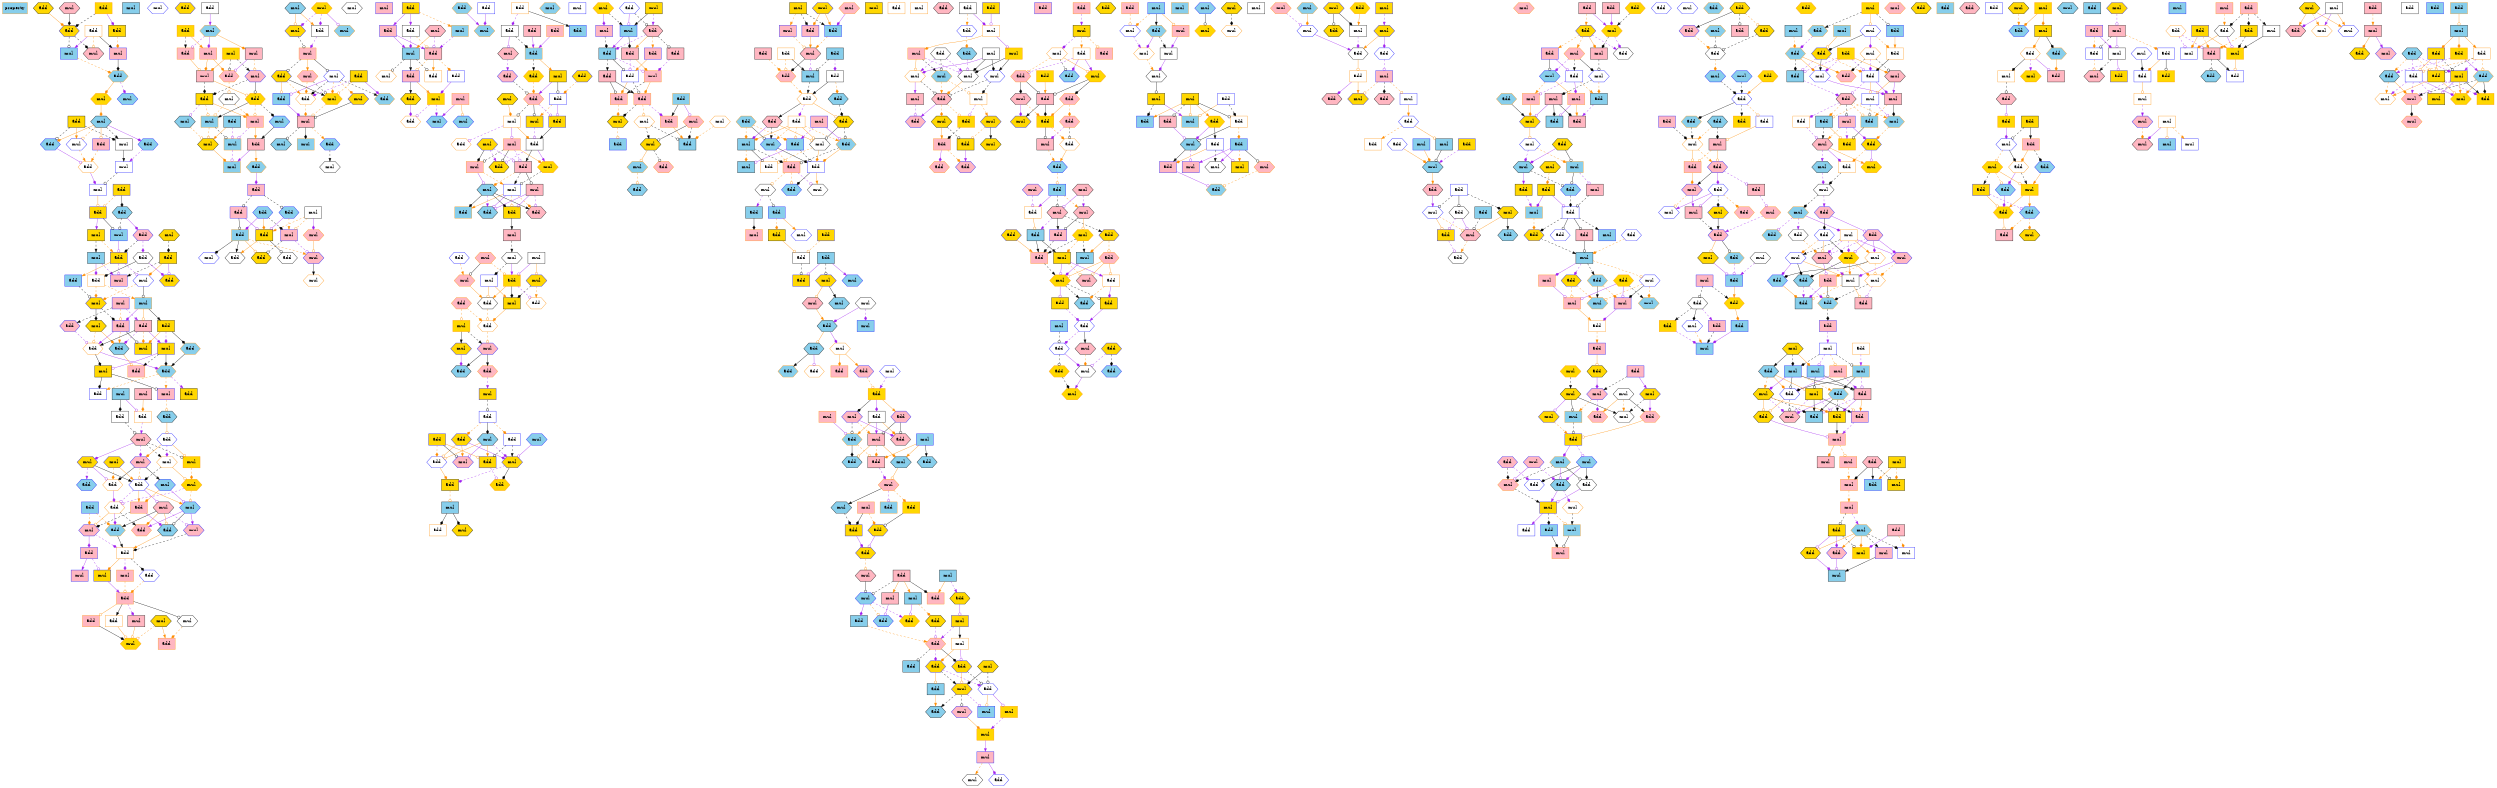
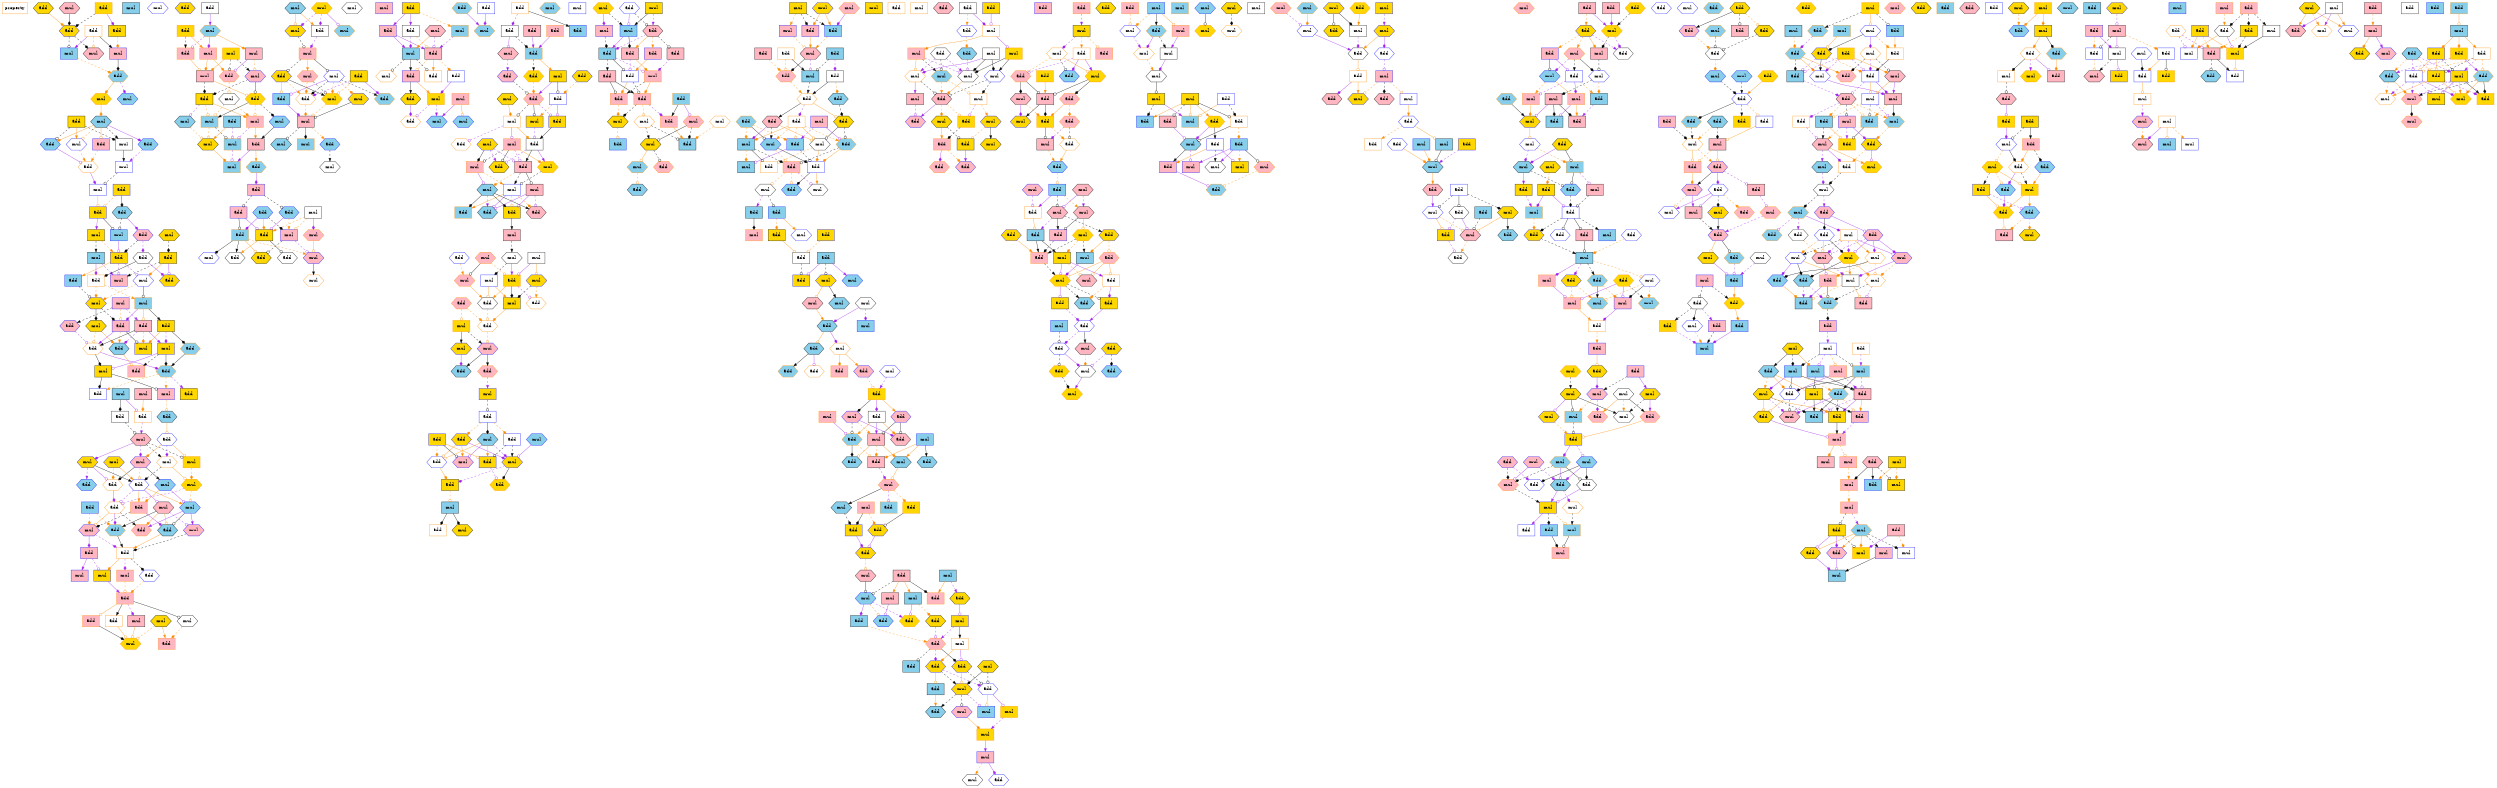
(15, 8) -> (15, 8)
